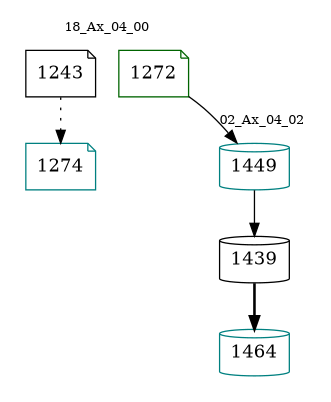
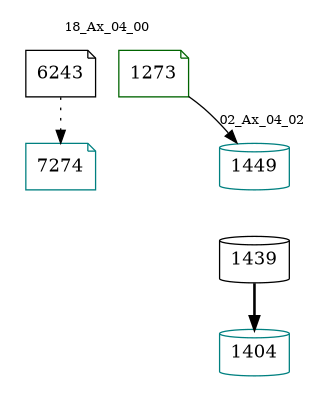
(61, 74) -> (61, 74)
(154, 74) -> (154, 74)
(61, 167) -> (61, 167)
(254, 207) -> none
(254, 353) -> (254, 353)
